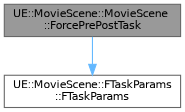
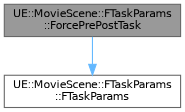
(92, 20) -> (92, 20)
